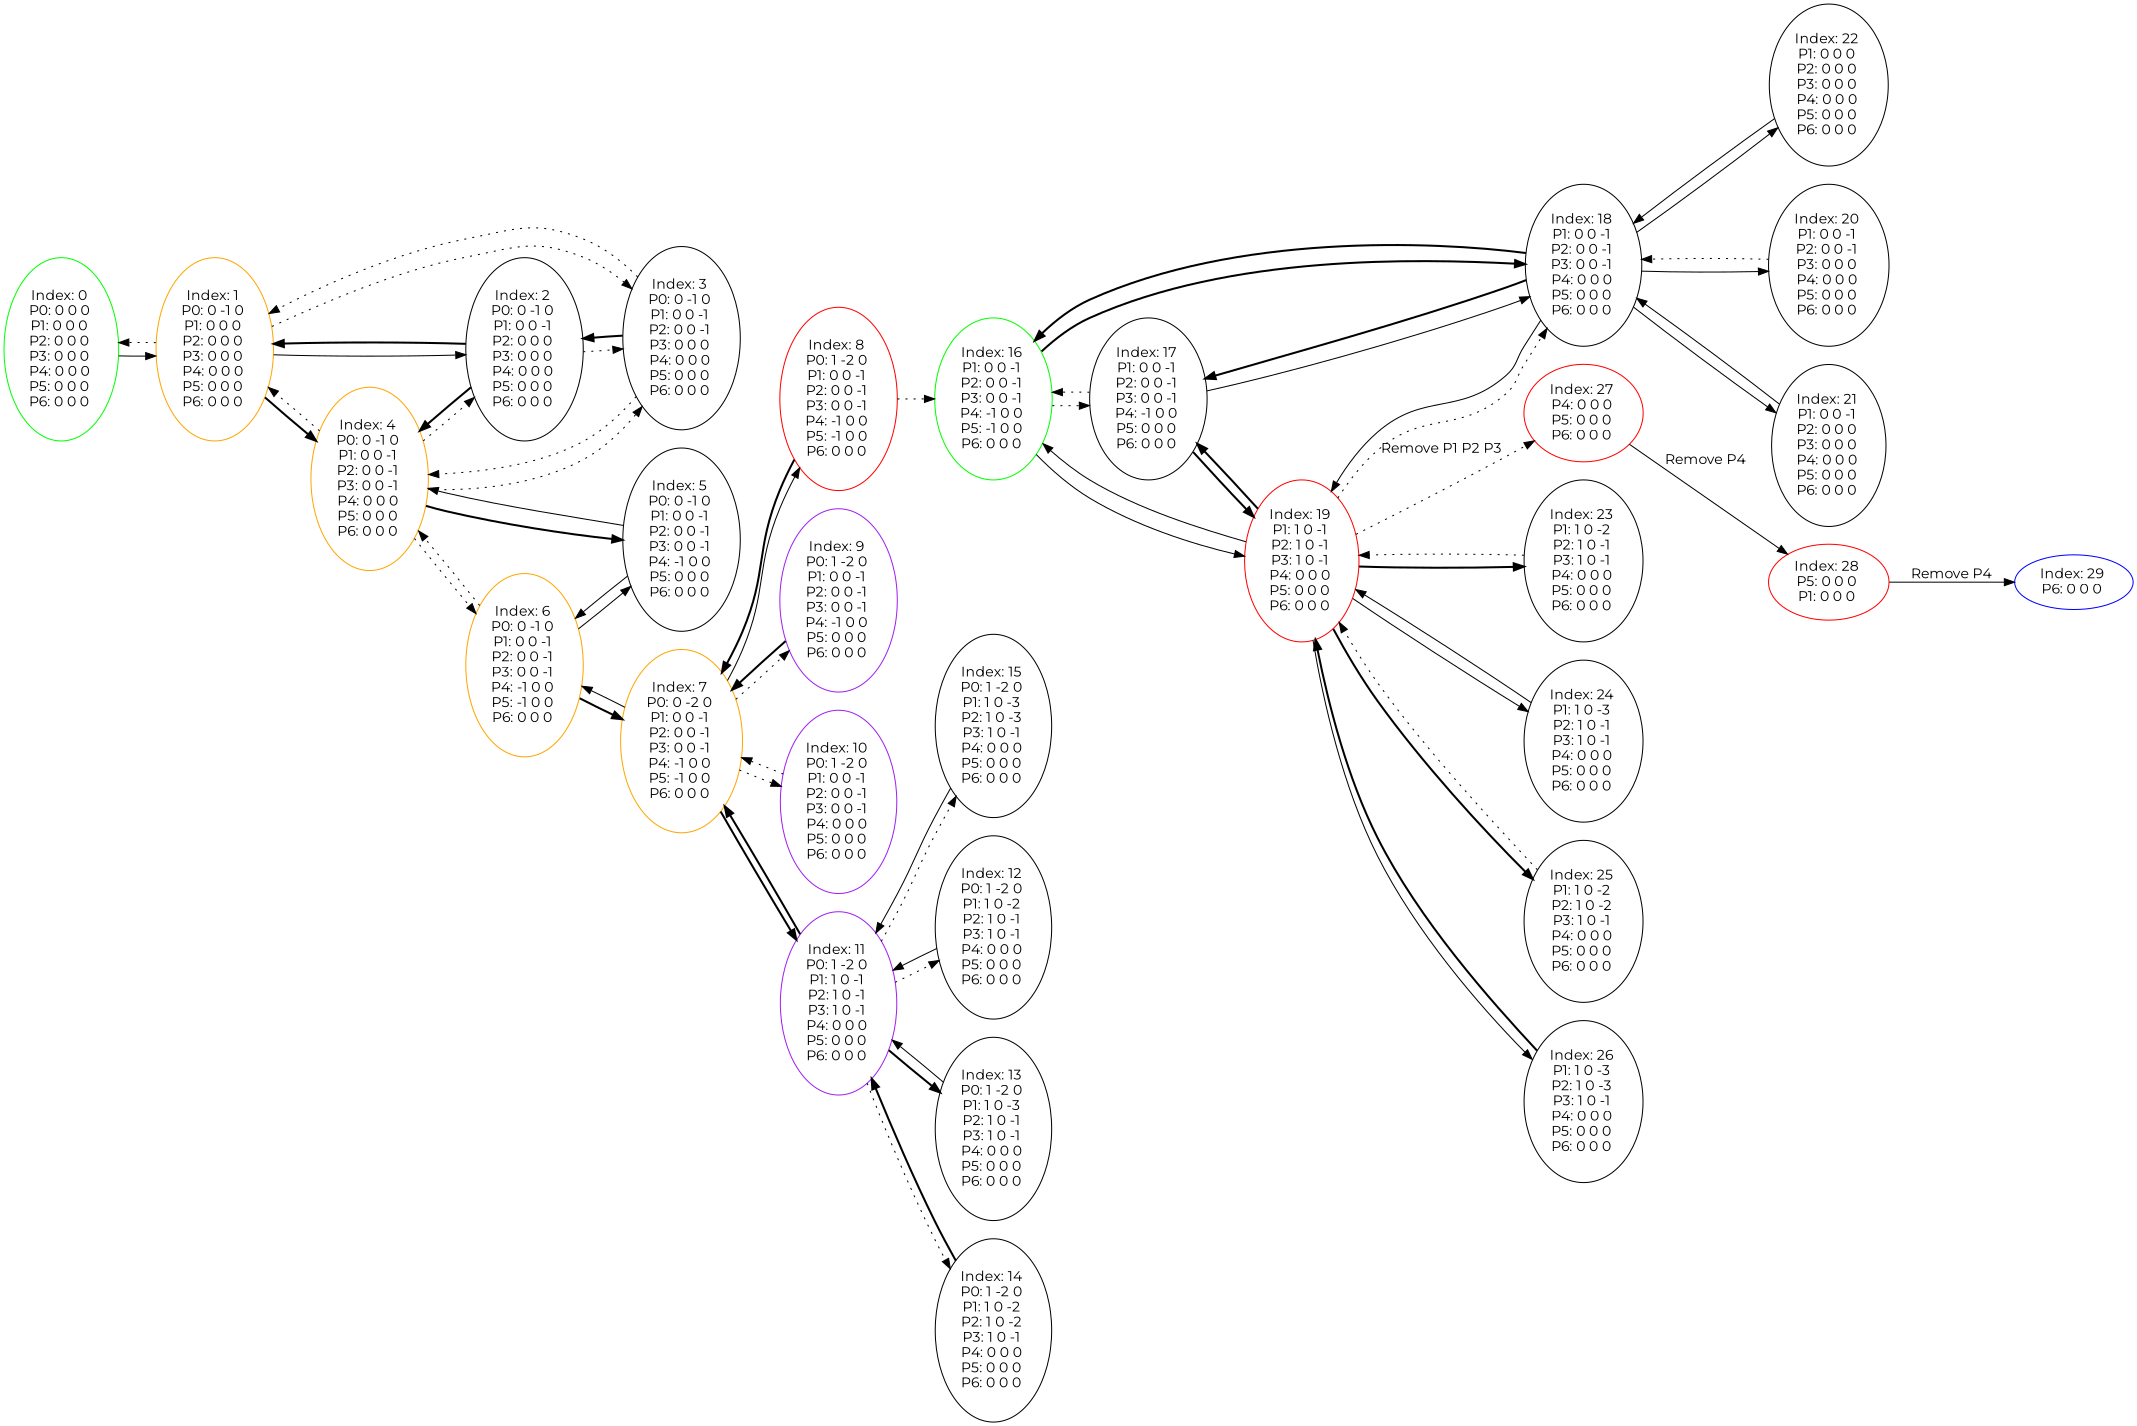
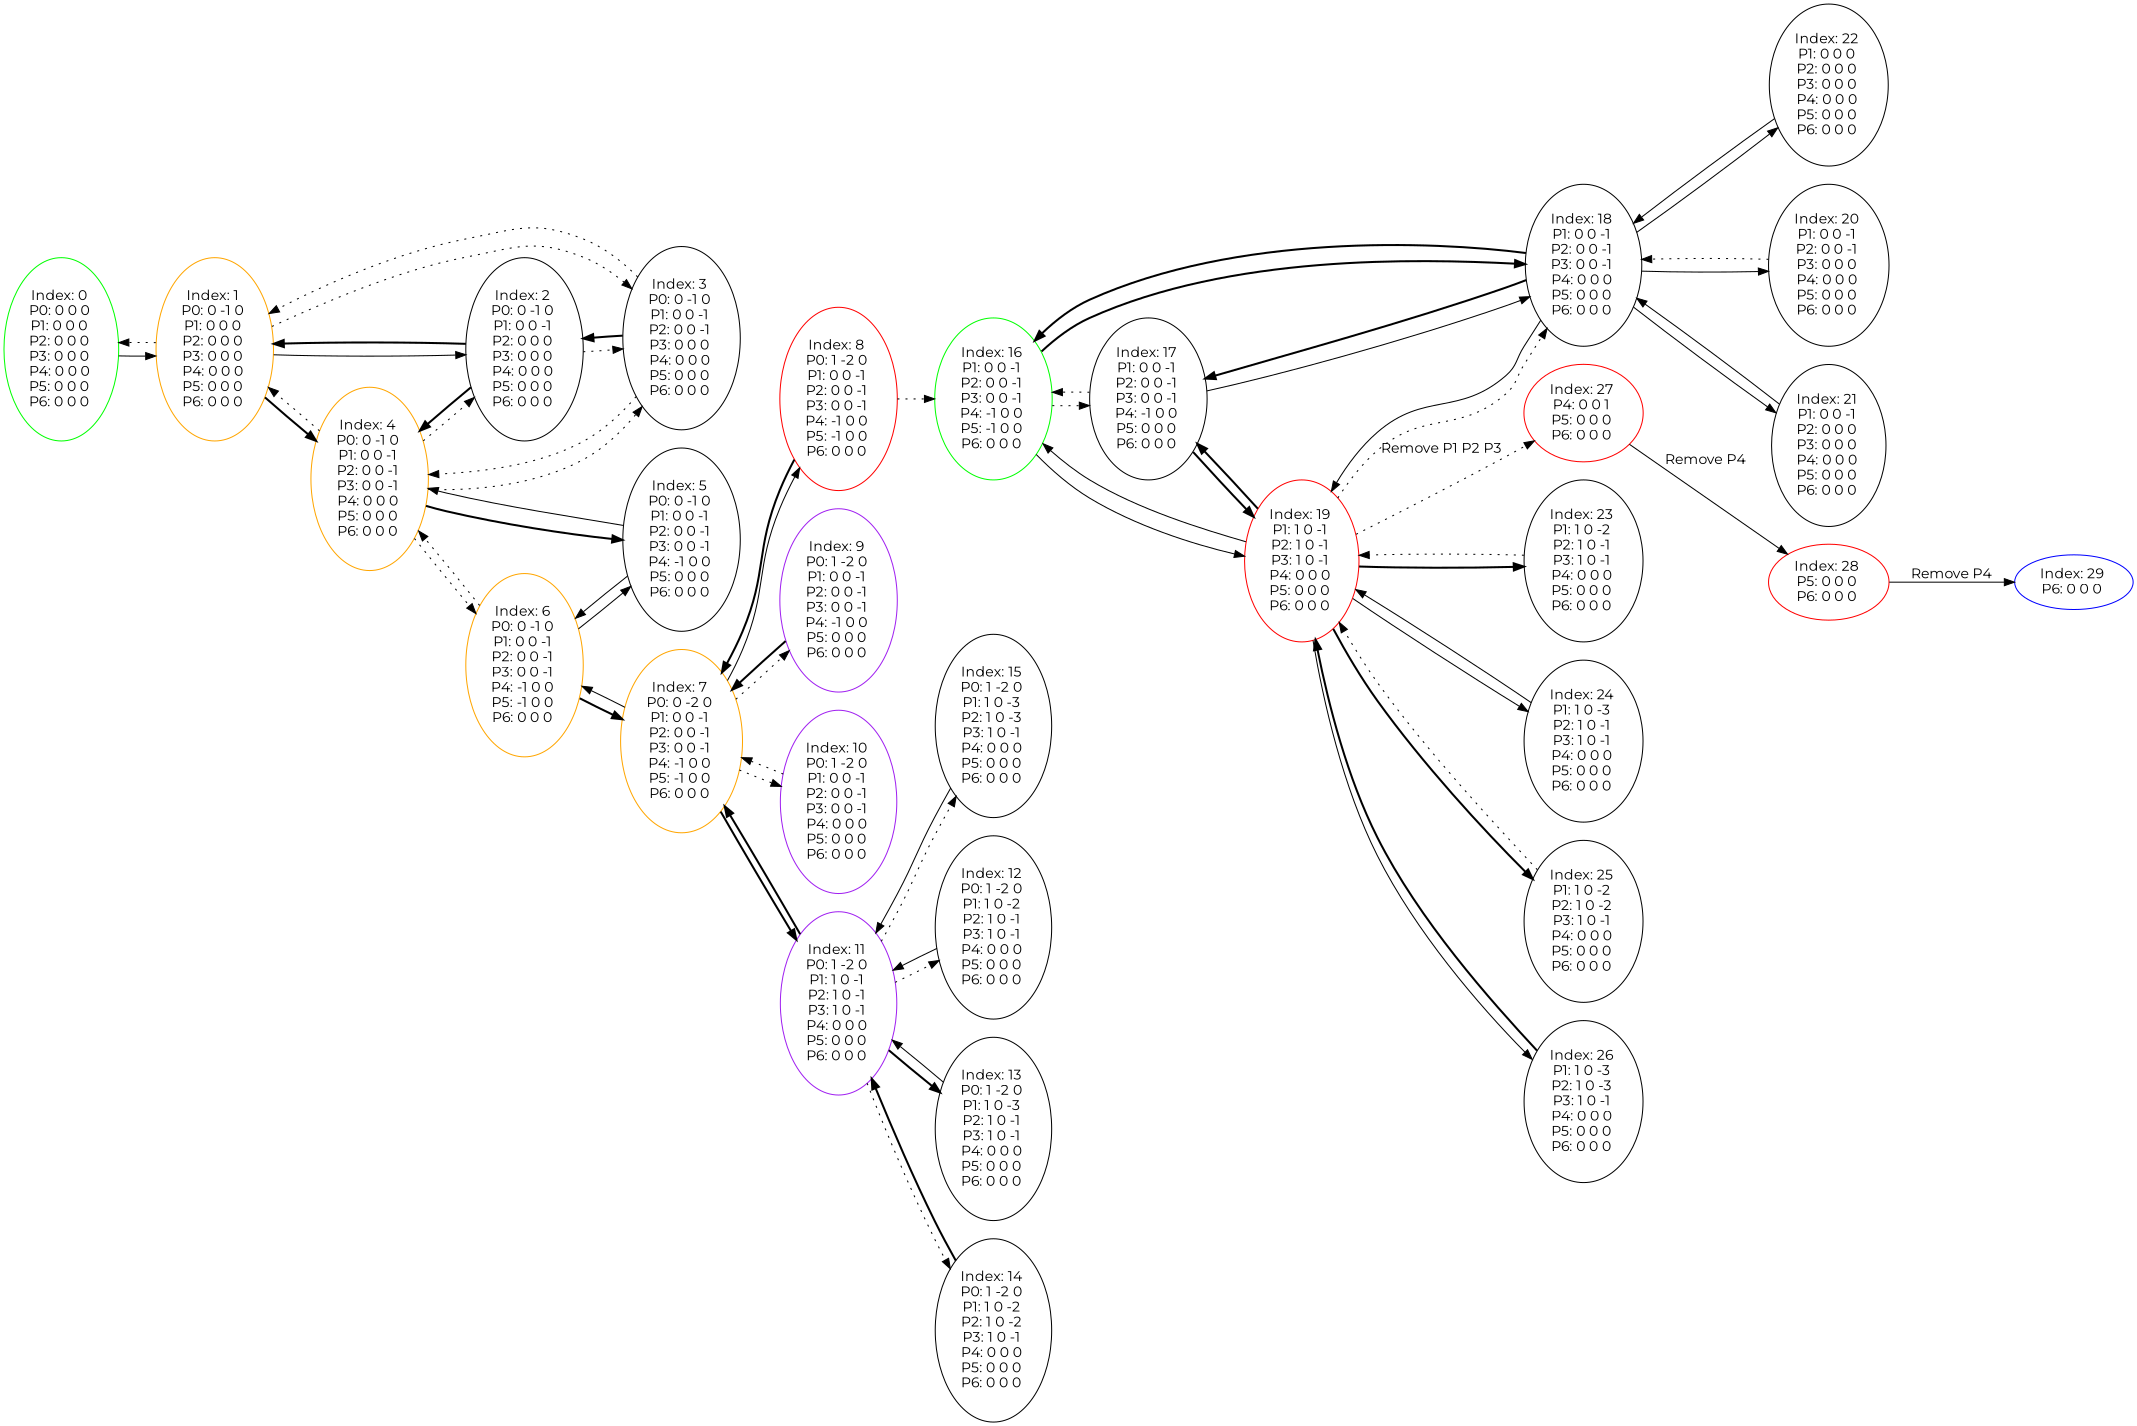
(1584, 413) -> (1584, 413)
(1829, 582) -> (1829, 582)
